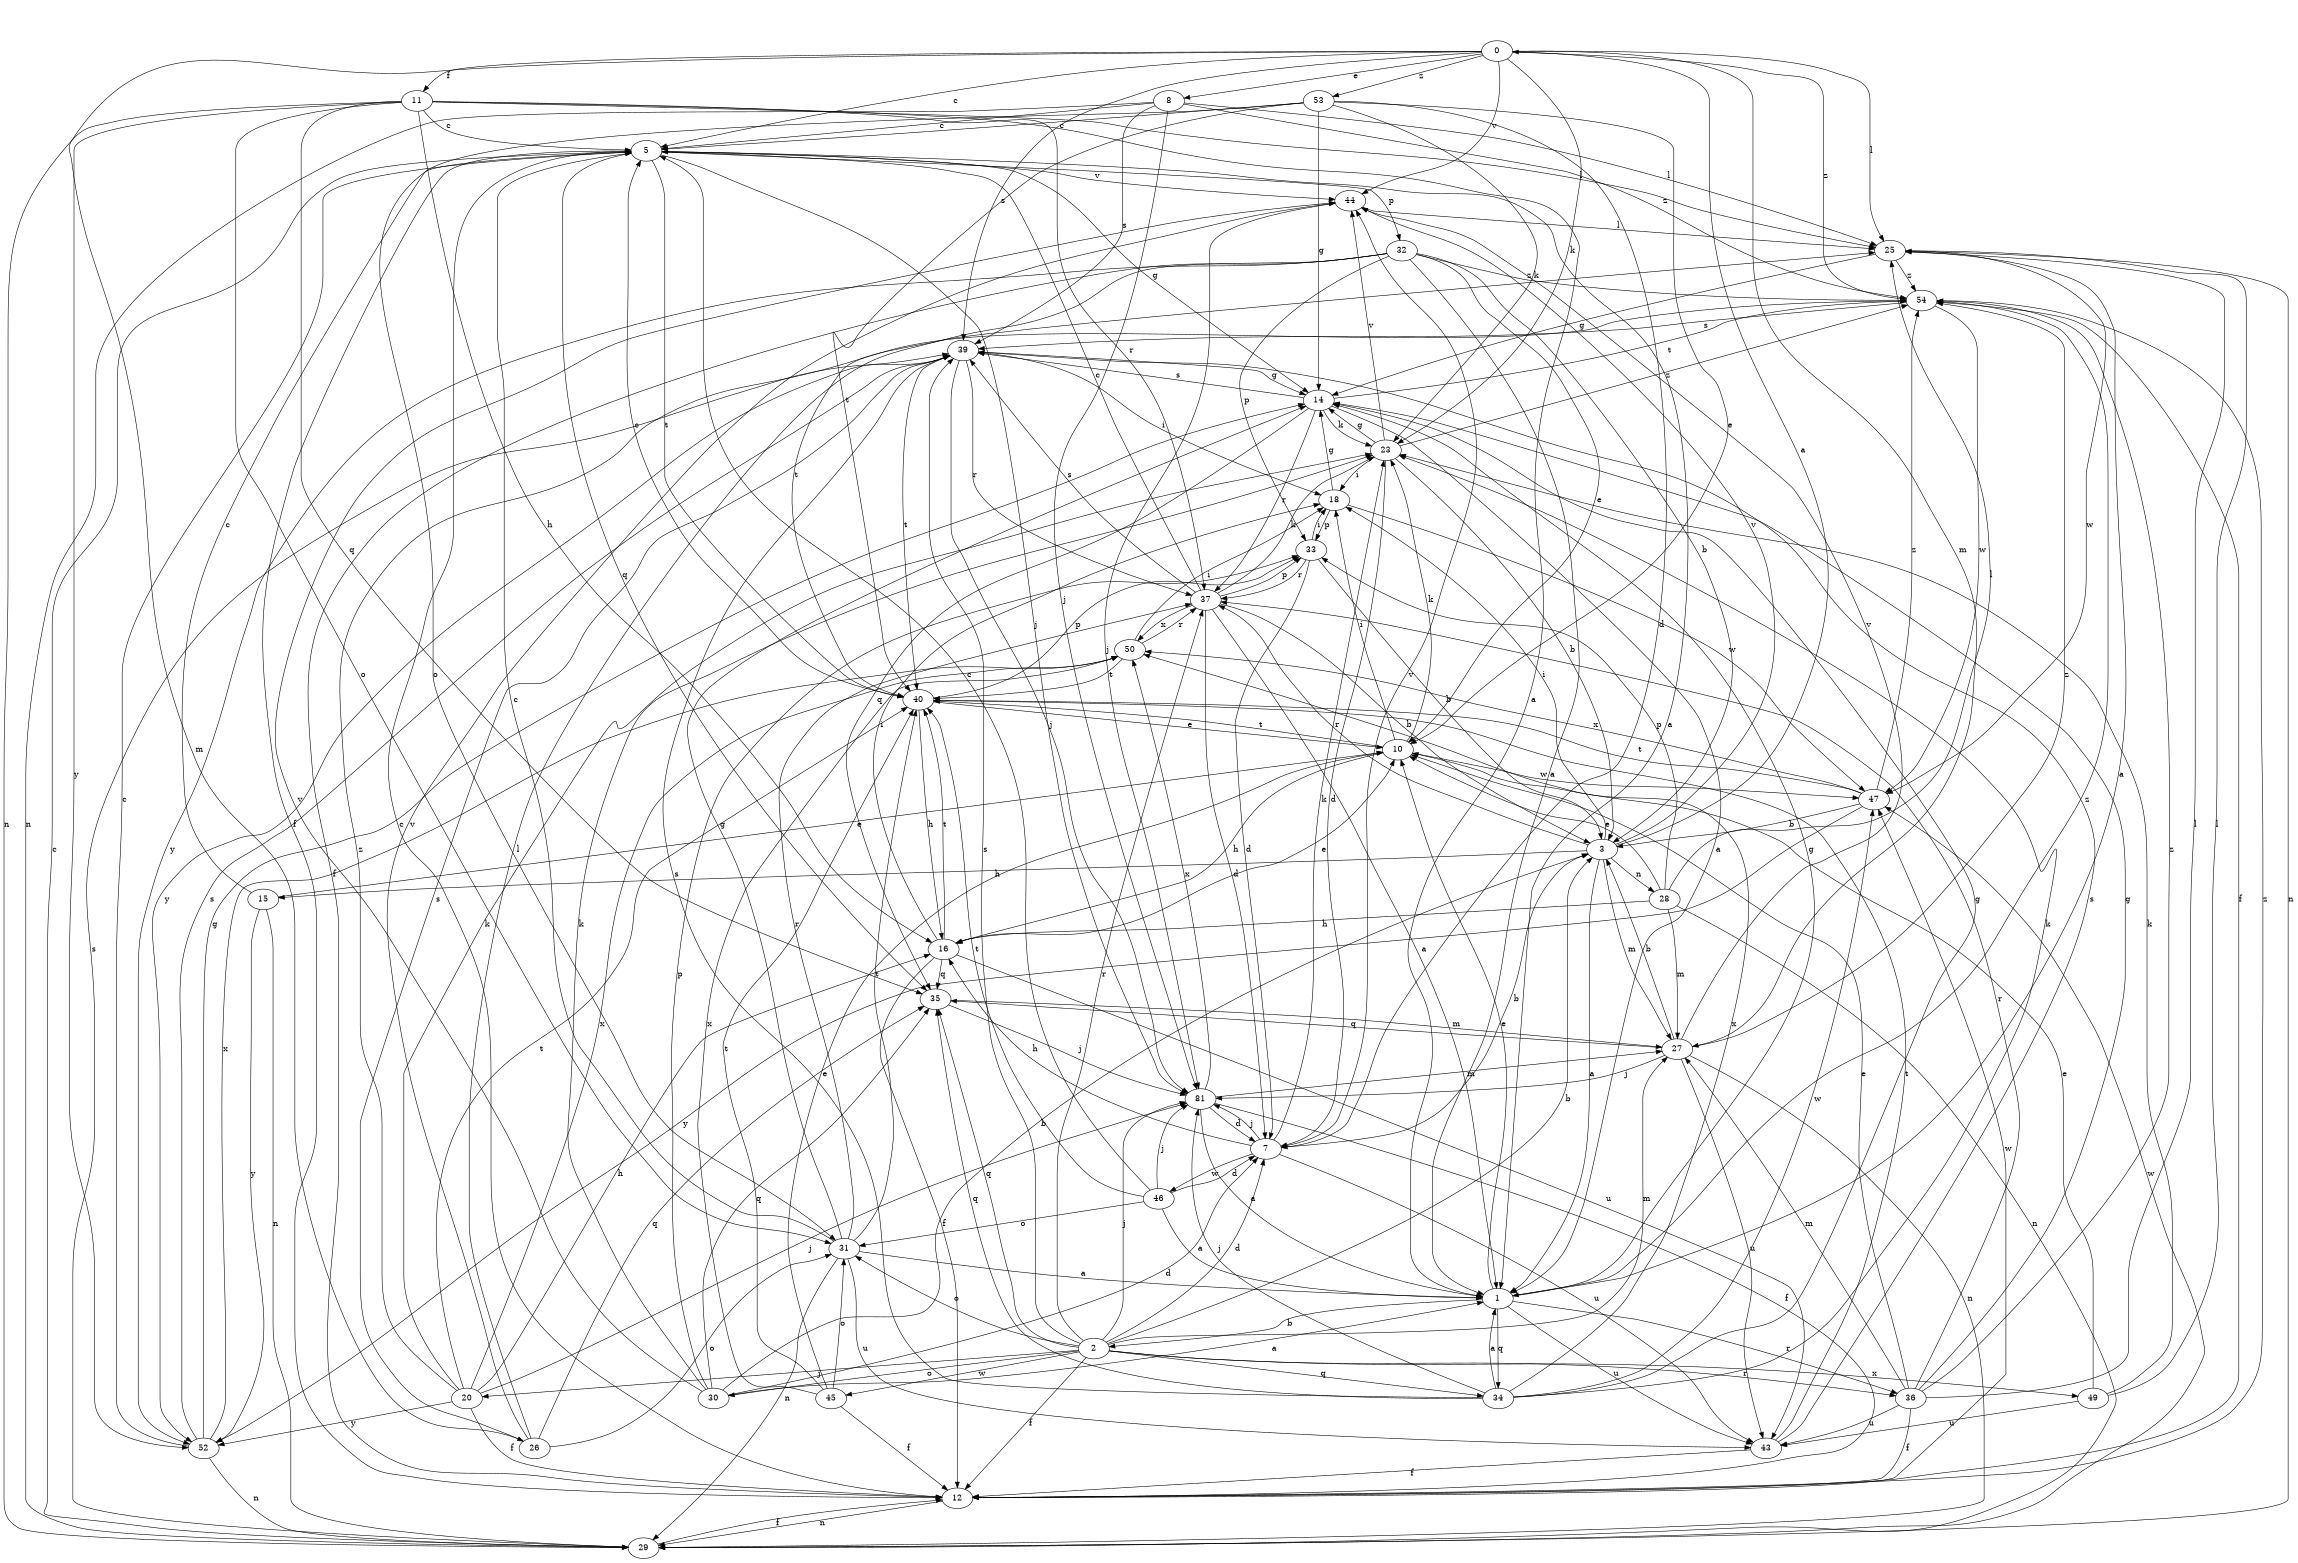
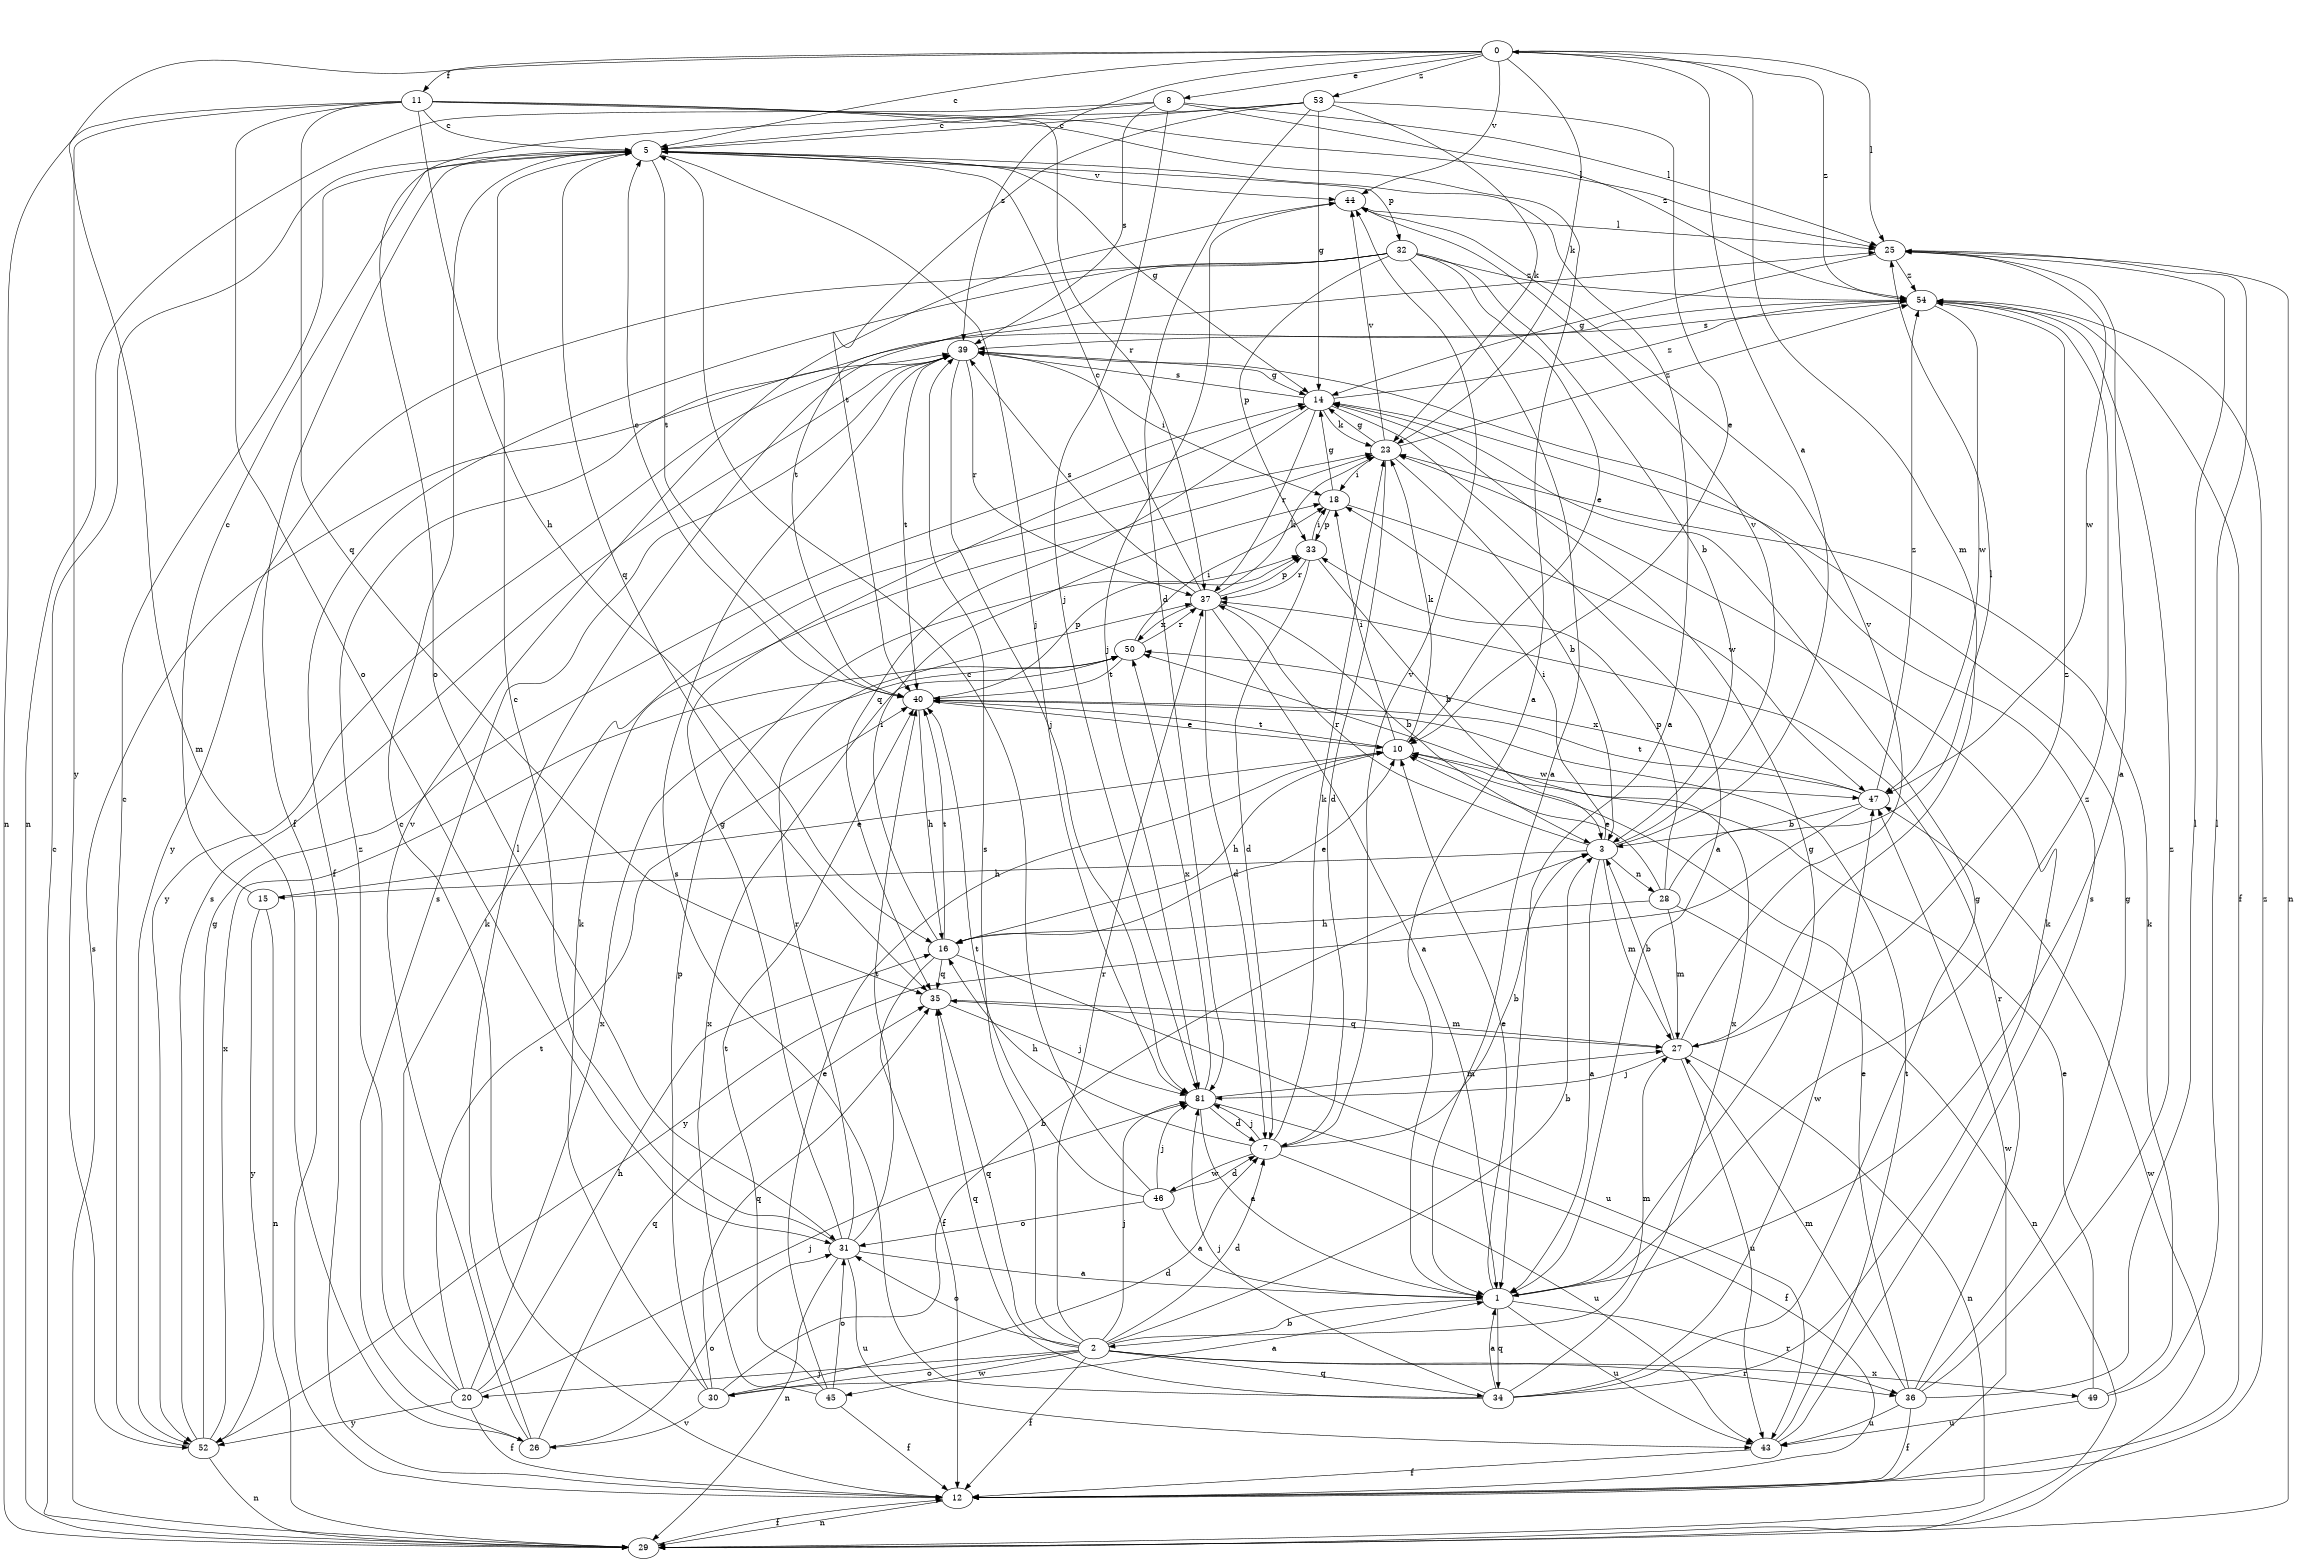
(1670, 350) -> (1670, 350)
(353, 506) -> (633, 1437)
(1661, 592) -> (1158, 577)
